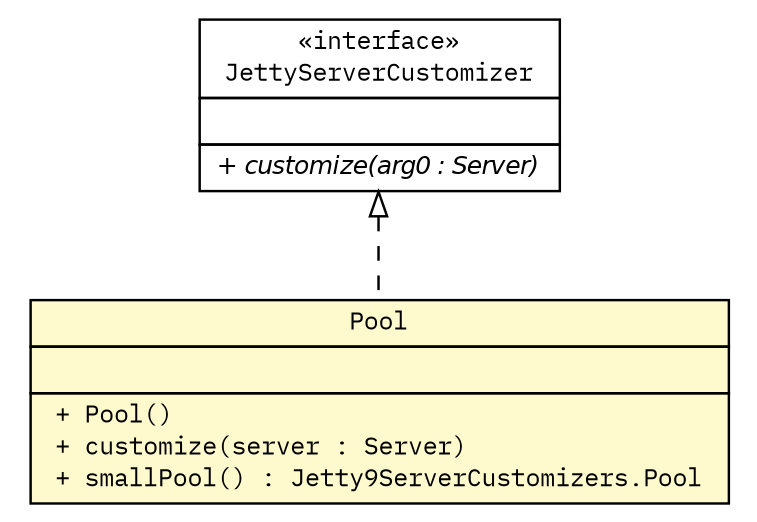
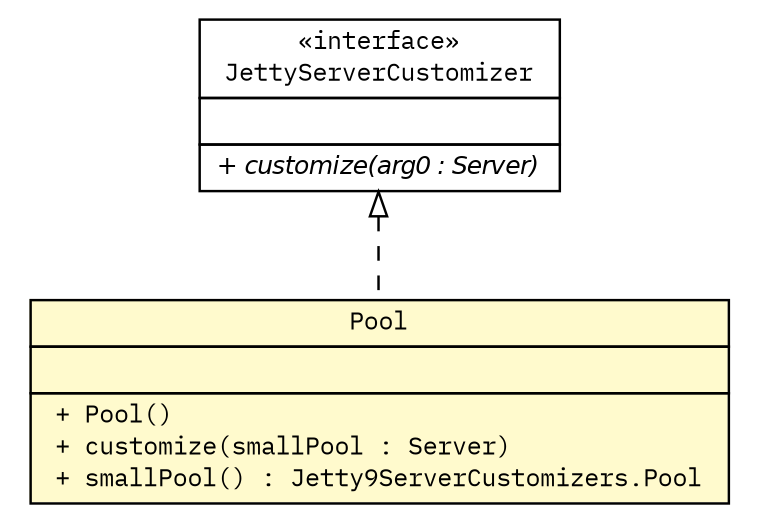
(262, 447) -> (284, 447)
